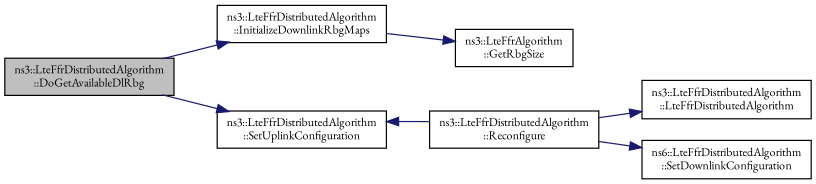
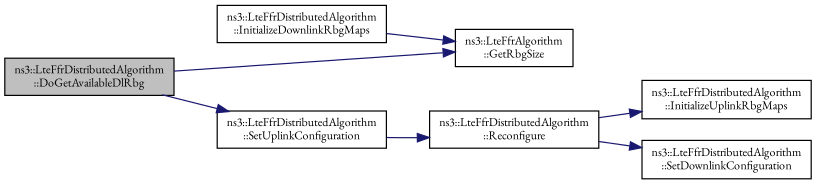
(190, 52) -> (308, 62)
(727, 100) -> (727, 100)
(414, 122) -> (402, 138)
(727, 160) -> (727, 160)
